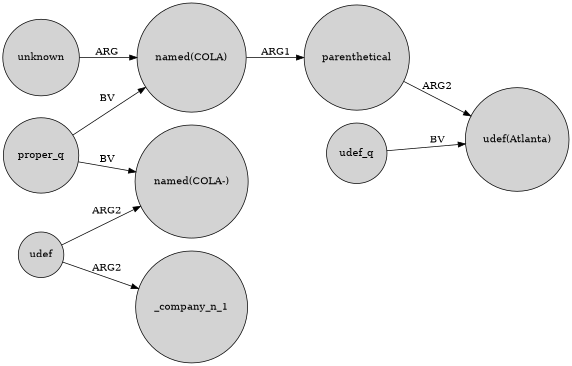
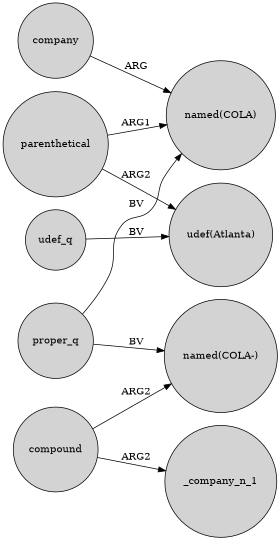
(41, 58) -> (56, 41)
(271, 58) -> (134, 131)
(41, 255) -> (56, 450)
